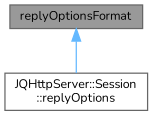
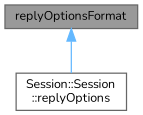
(76, 92) -> (71, 92)
